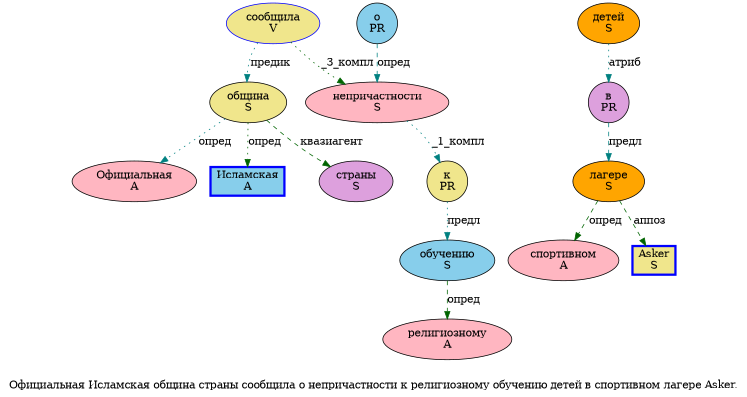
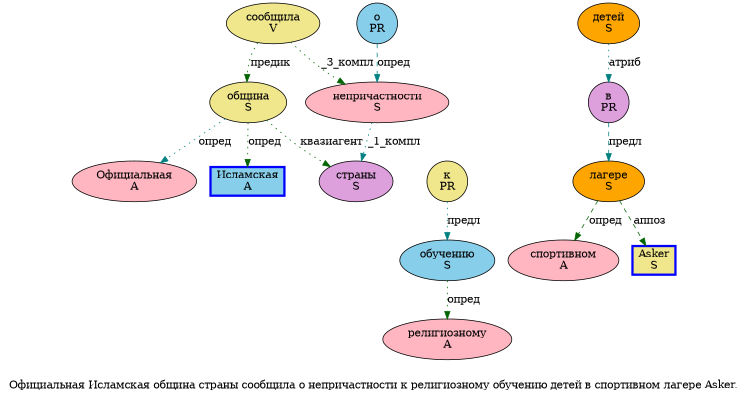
(273, 23) -> (273, 23)
(250, 58) -> (250, 58)
(424, 136) -> (368, 138)
(294, 143) -> (294, 143)
(447, 296) -> (447, 296)
